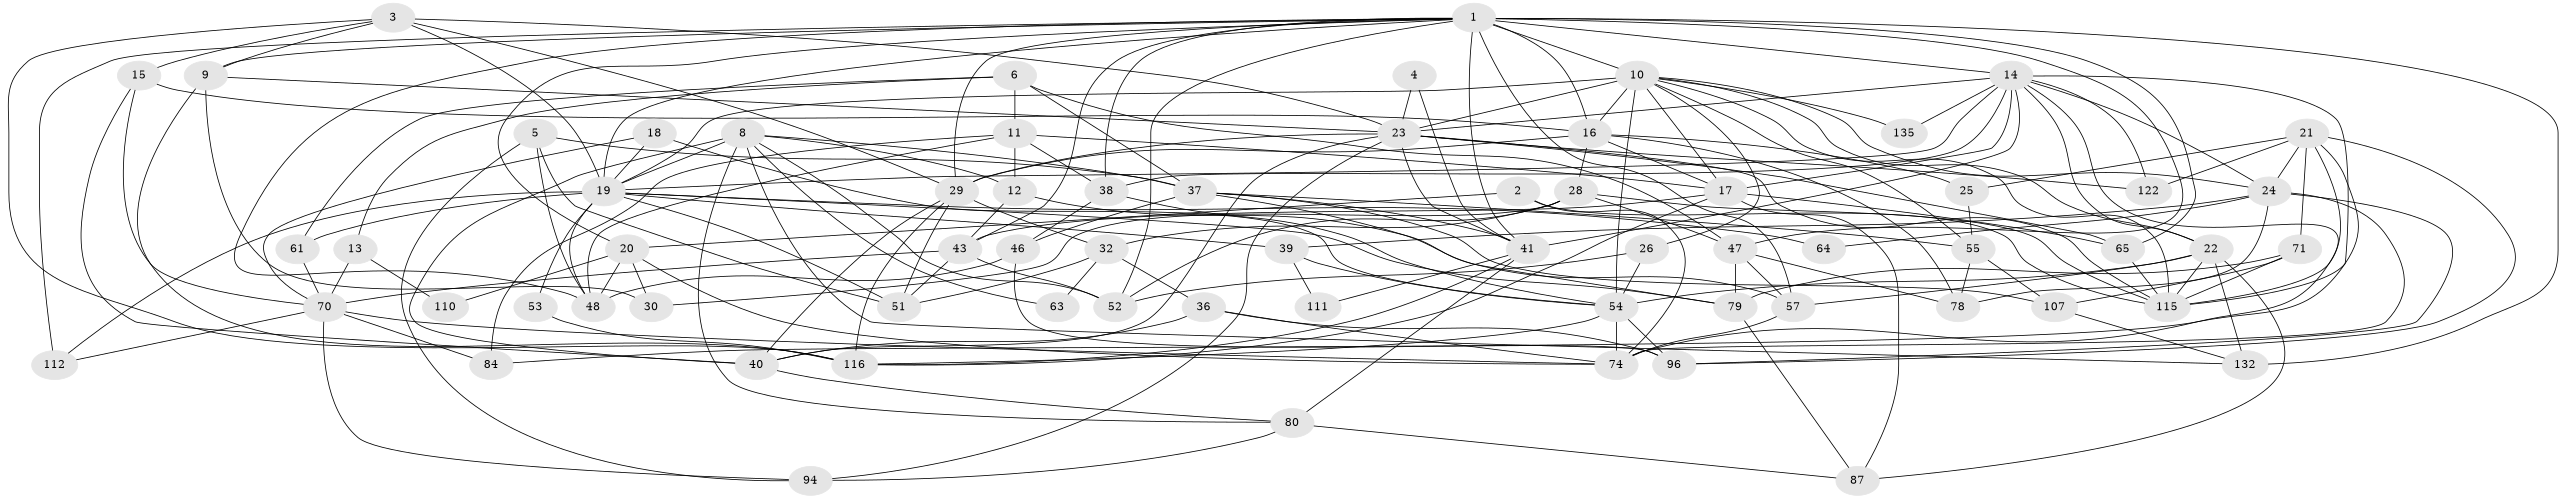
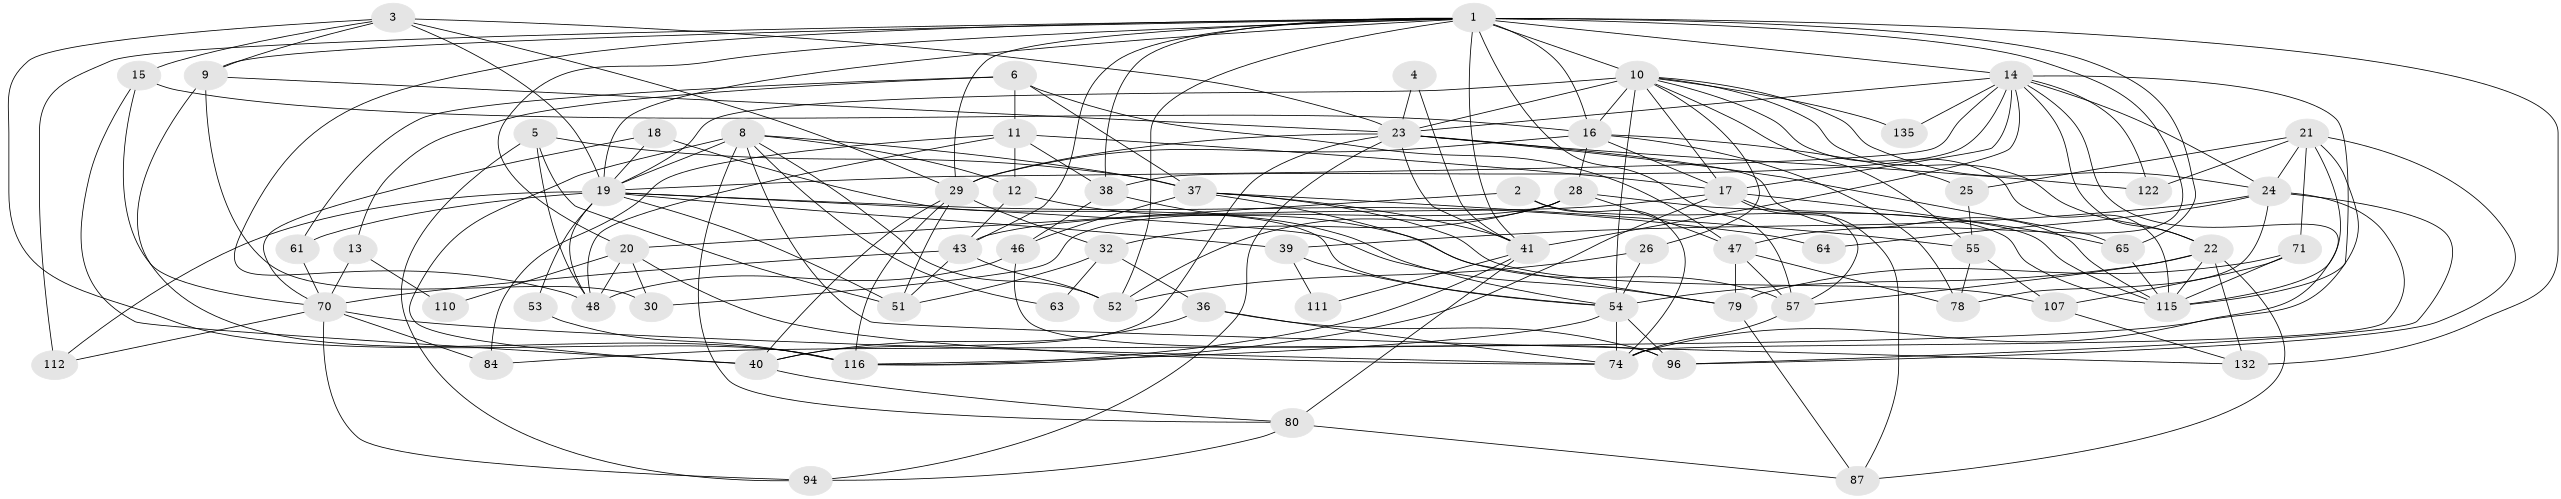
none -> (1857, 253)
